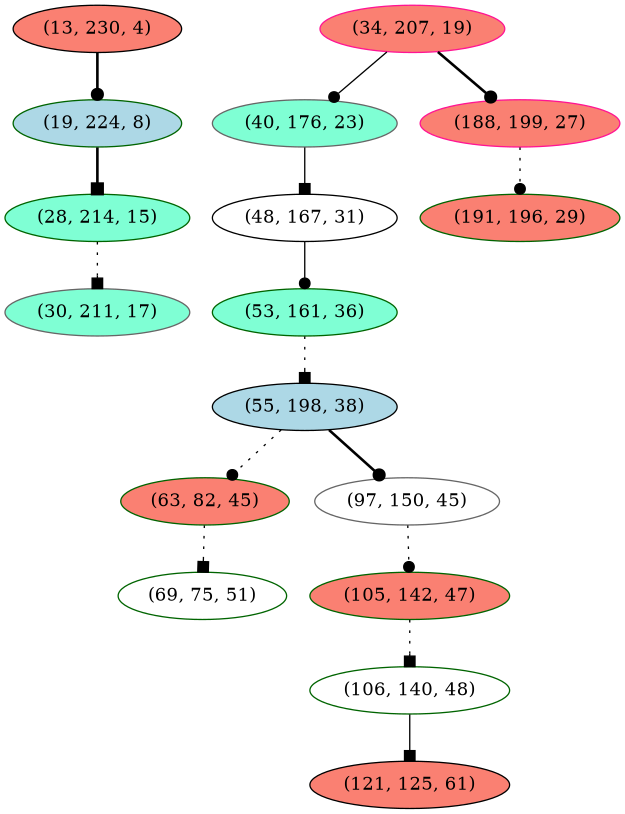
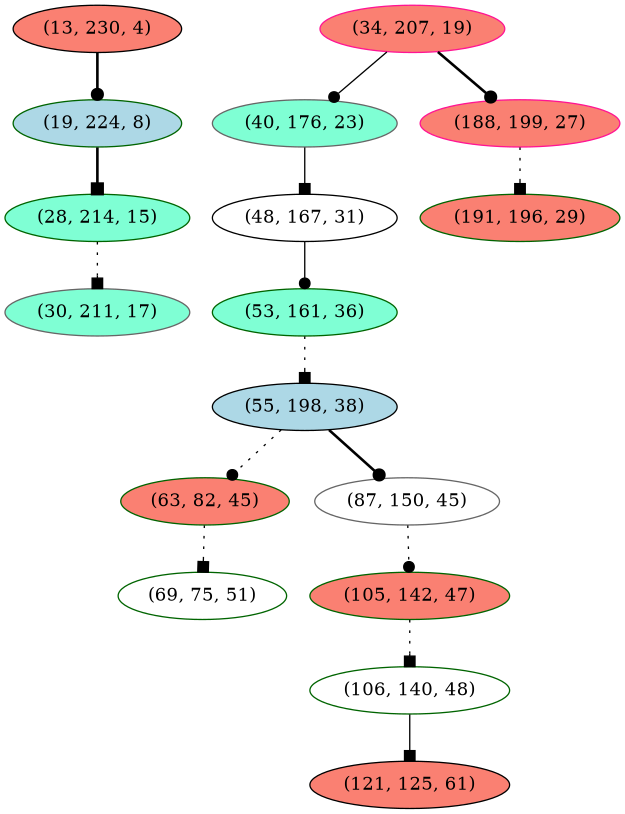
(520, 165) -> (520, 164)
(407, 501) -> (407, 501)
